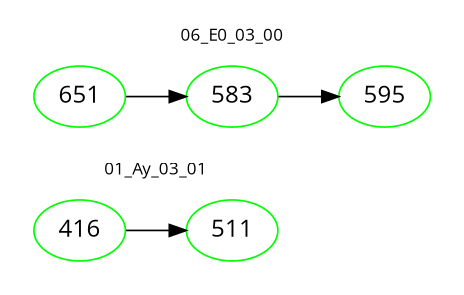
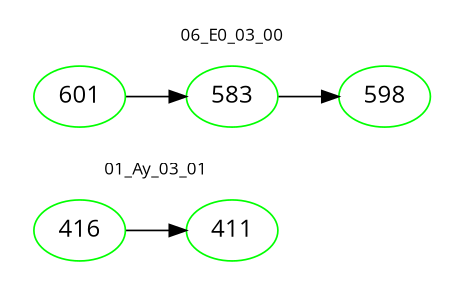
(80, 97) -> (80, 97)
(385, 97) -> (385, 97)
(232, 230) -> (232, 230)
